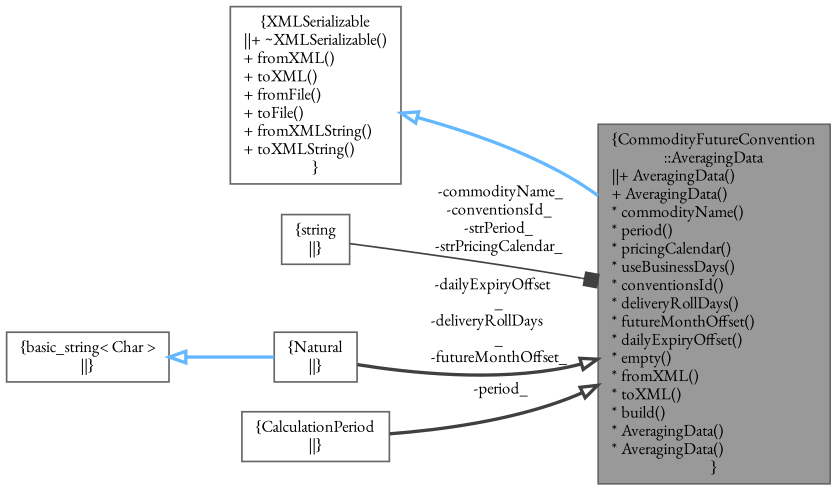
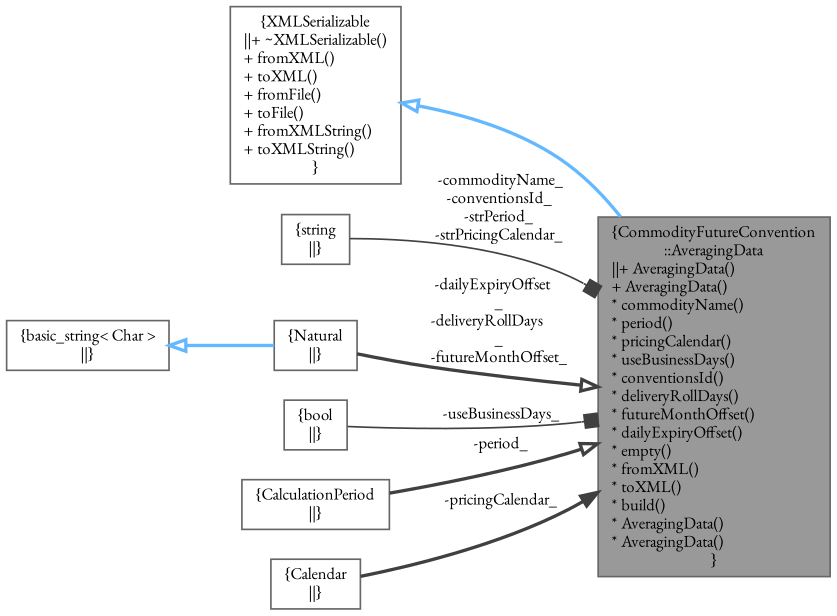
none -> (316, 425)
none -> (316, 584)
